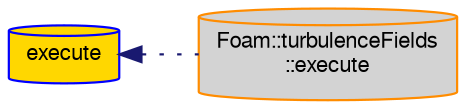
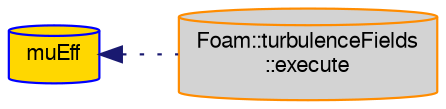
(64, 54) -> (54, 54)
